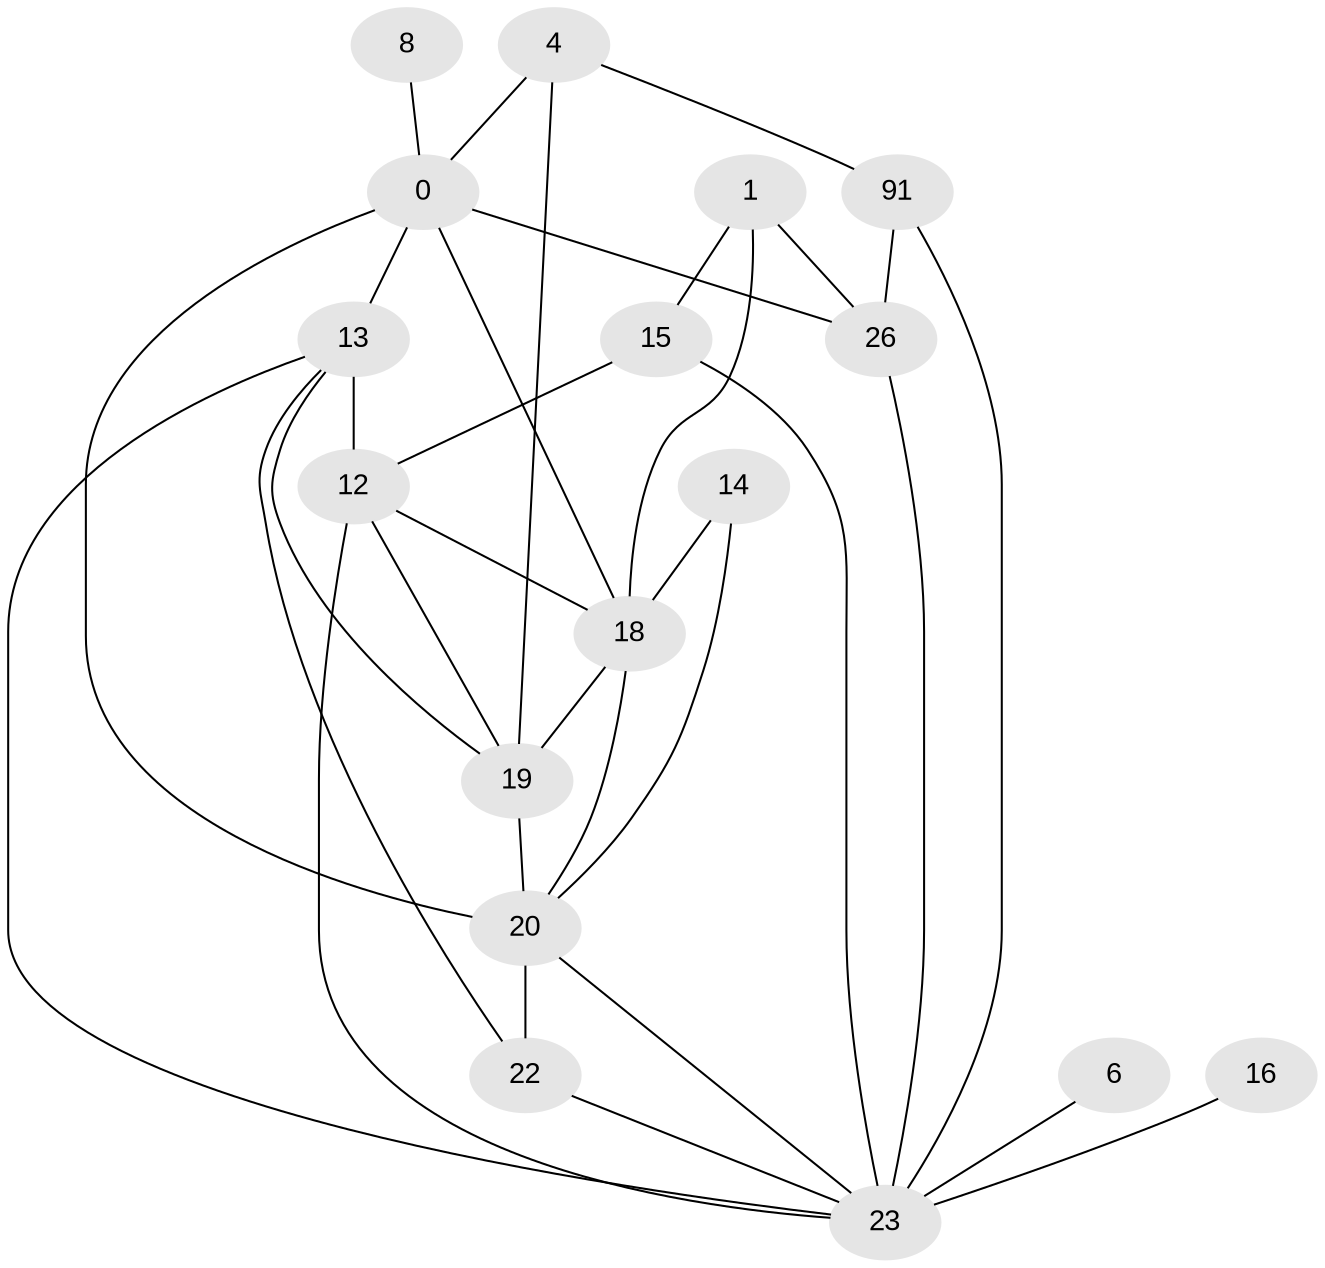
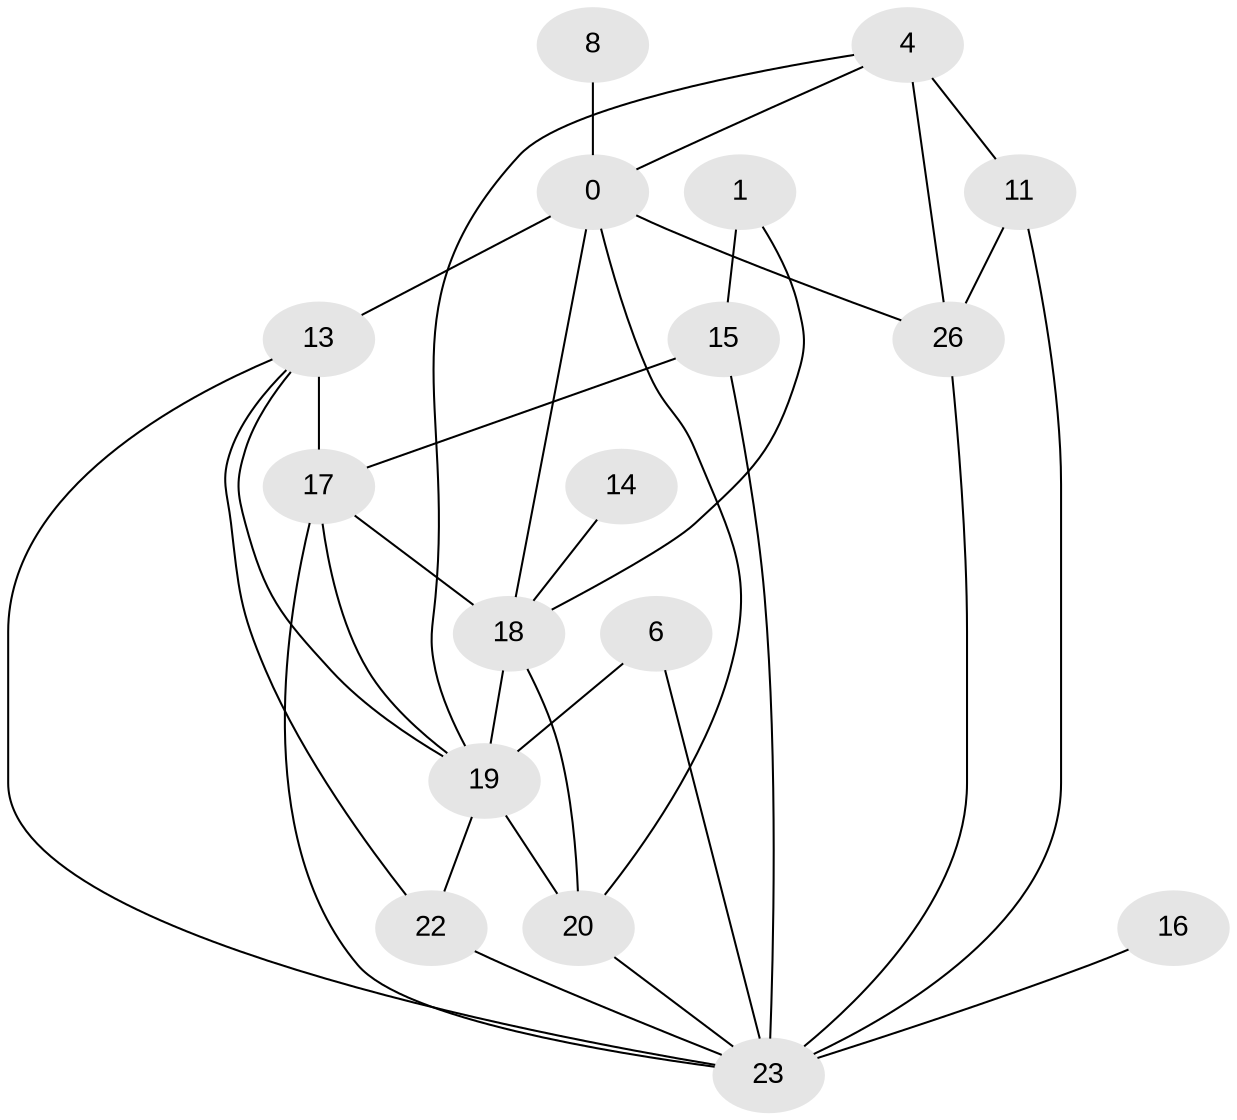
(898, 192) -> (1020, 192)
(816, 266) -> (928, 192)
(354, 487) -> (319, 487)
none -> (570, 707)
(683, 729) -> none
(525, 1002) -> (458, 854)
